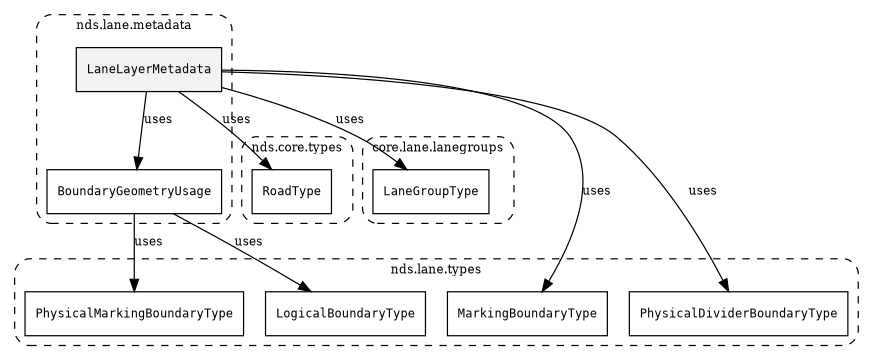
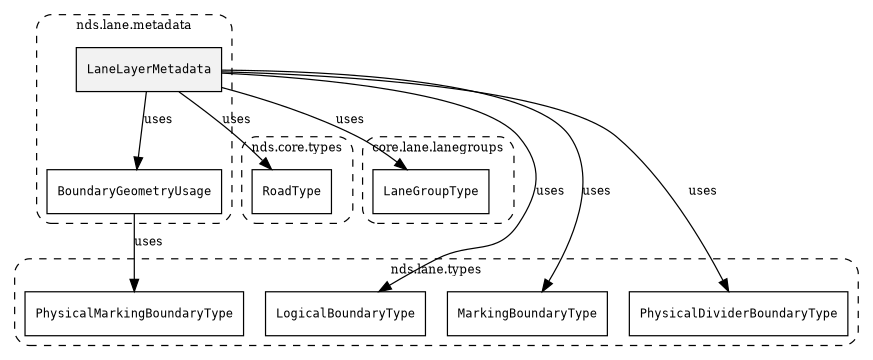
(237, 249) -> (491, 118)
